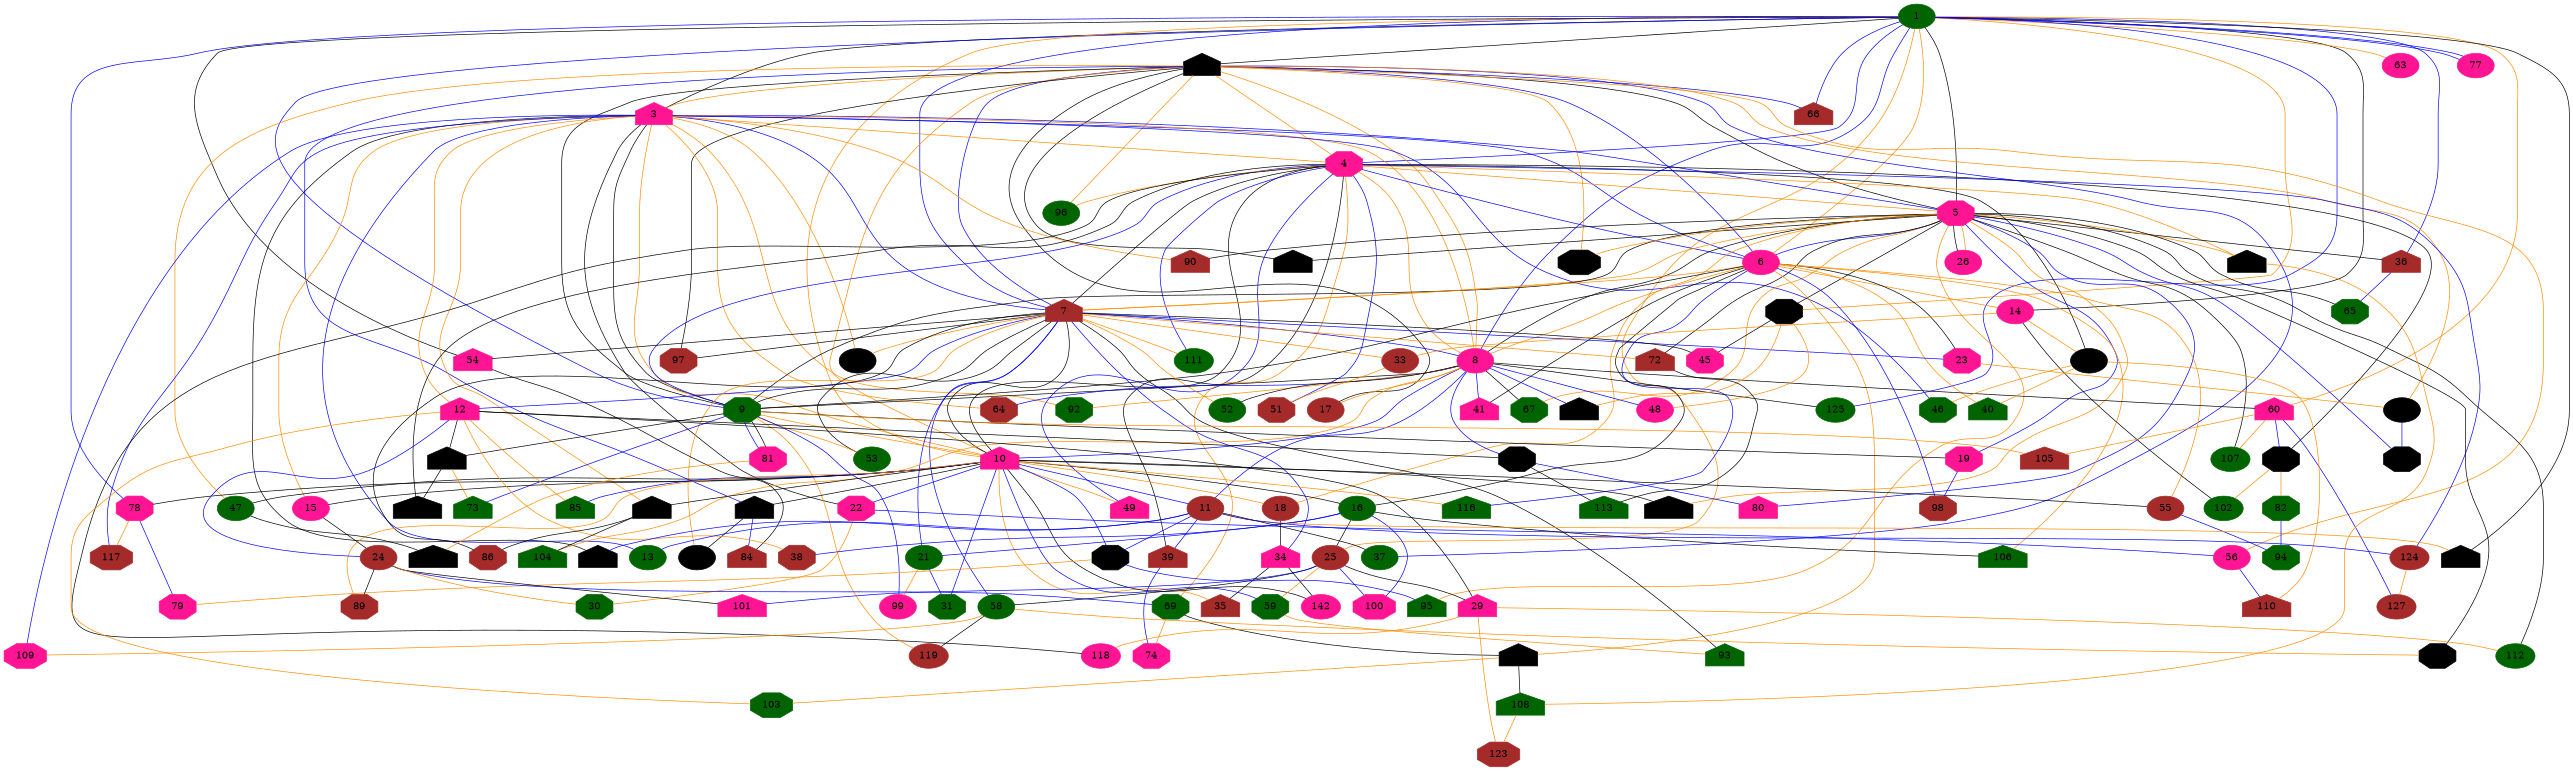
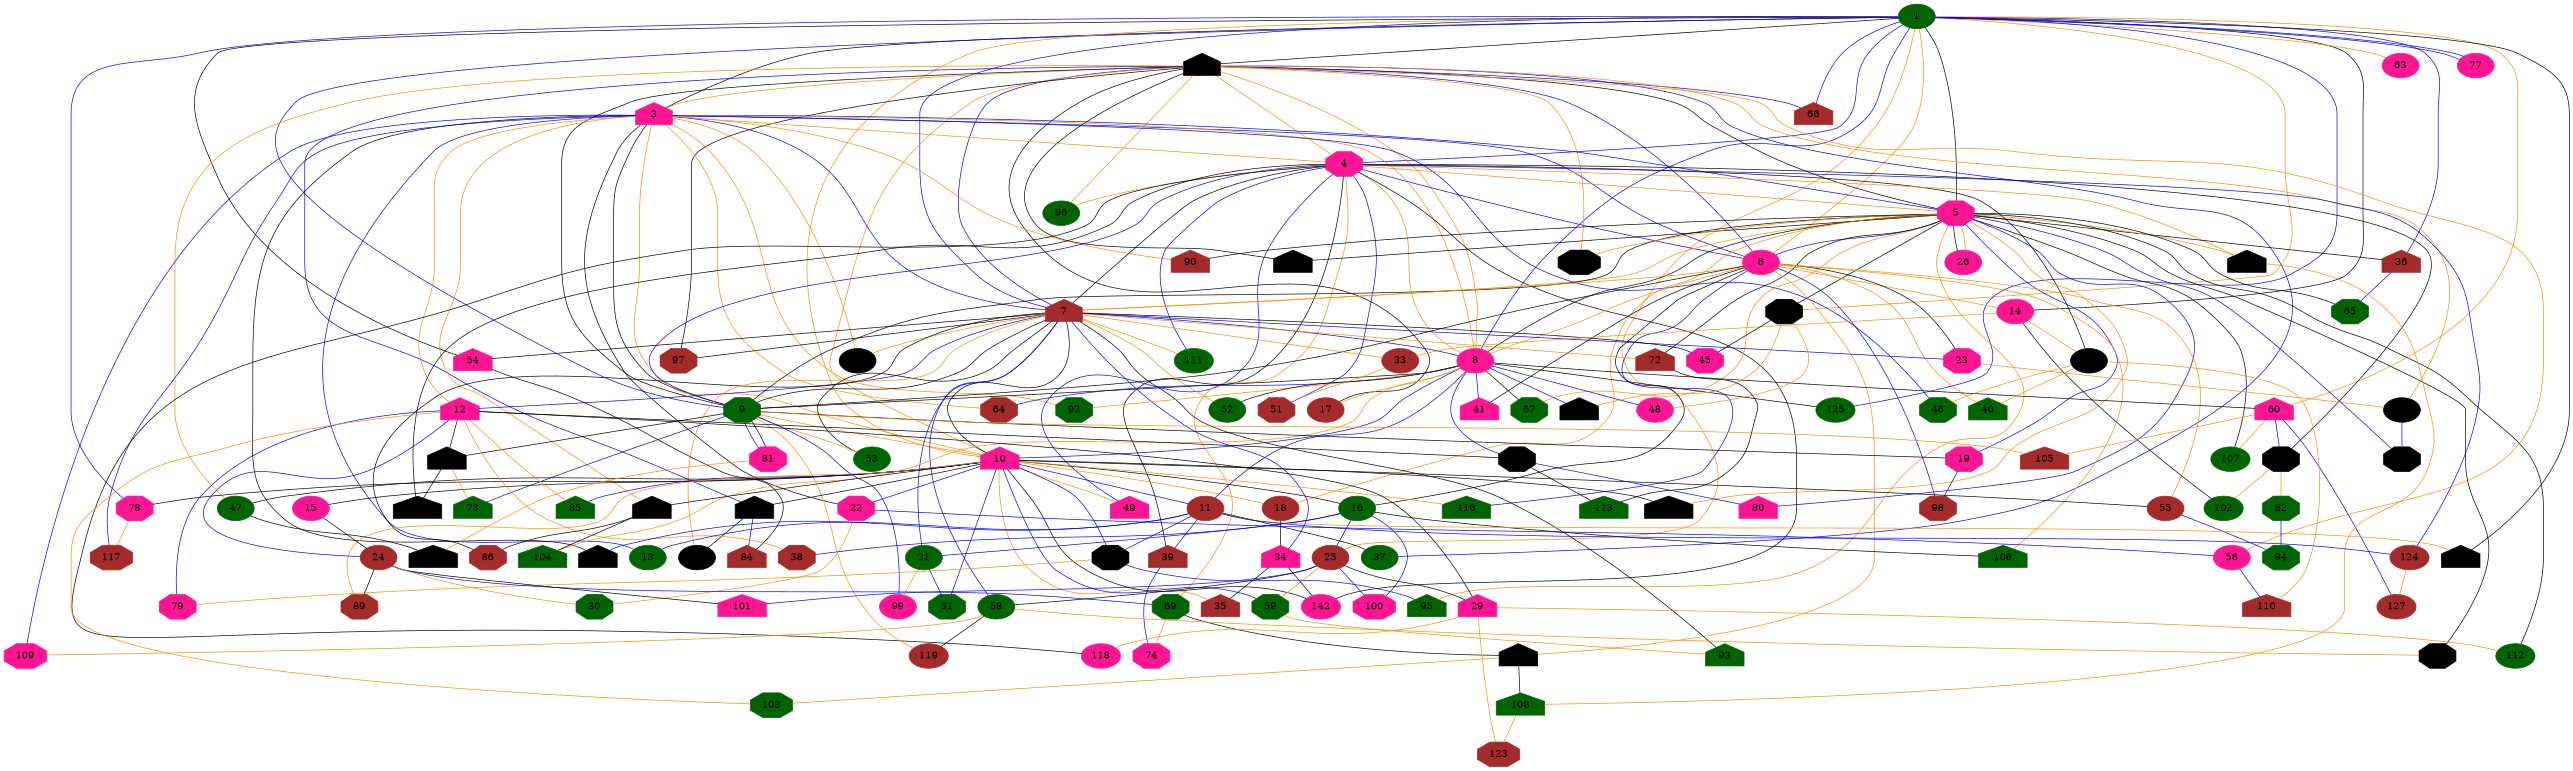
(349, 198) -> none
(1225, 365) -> (1792, 424)
(156, 558) -> (264, 450)
